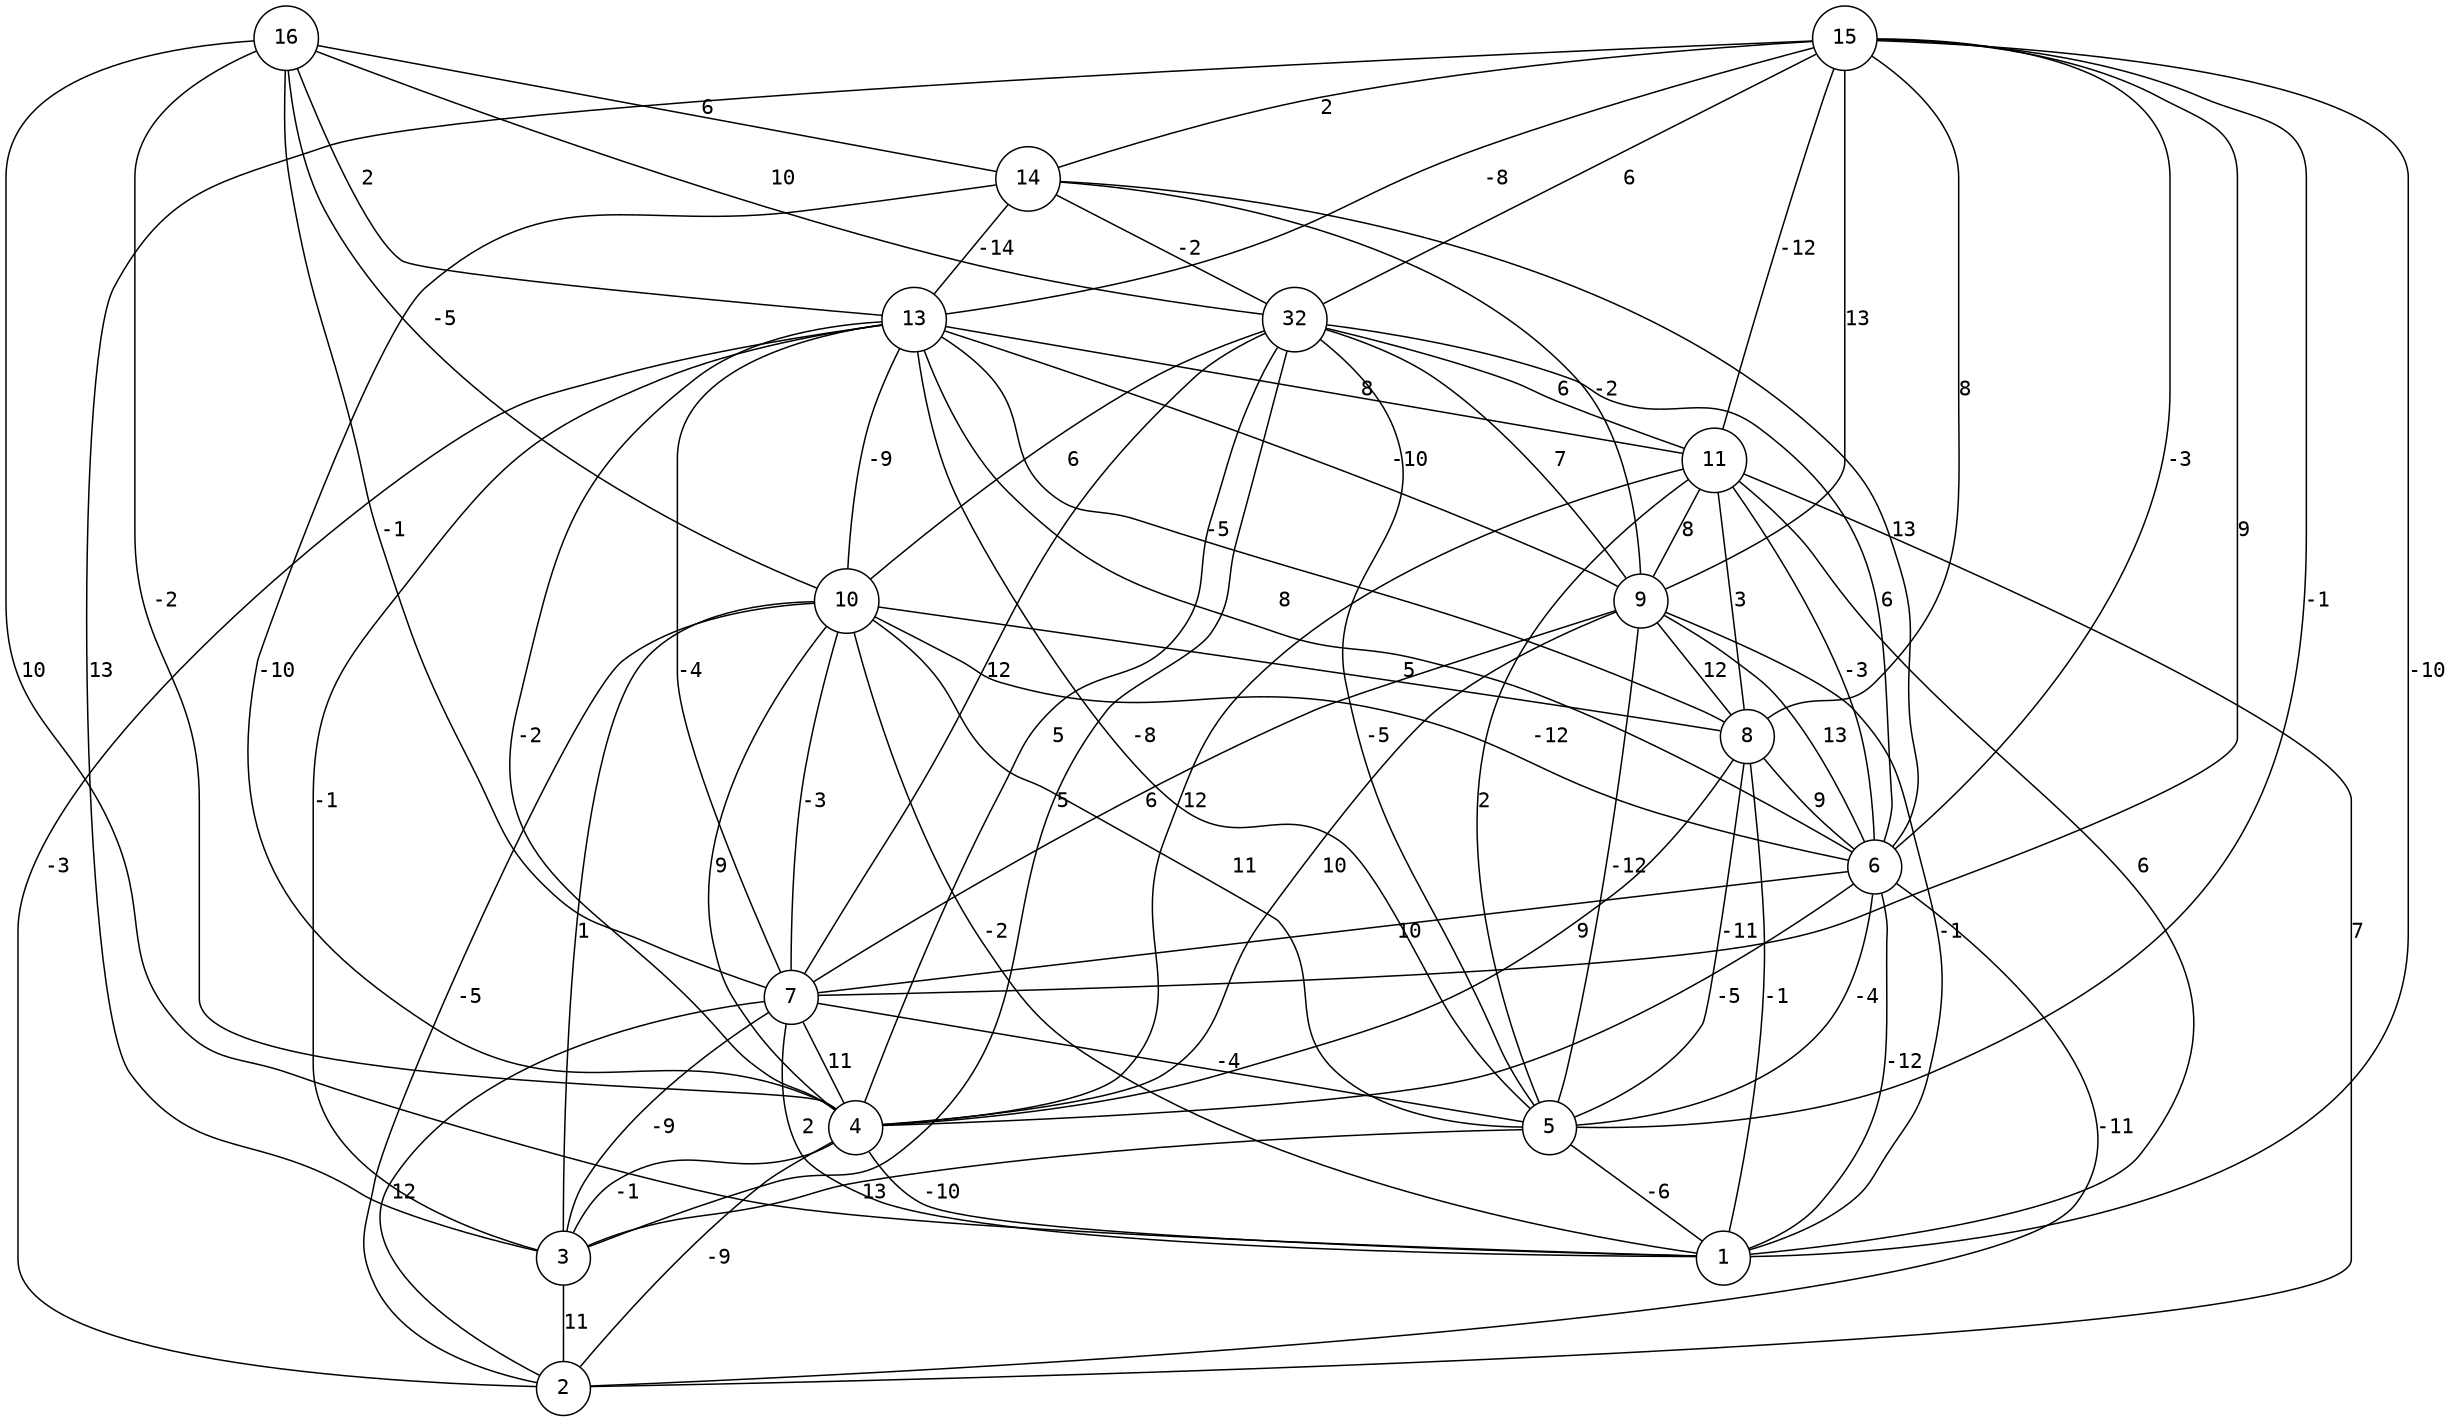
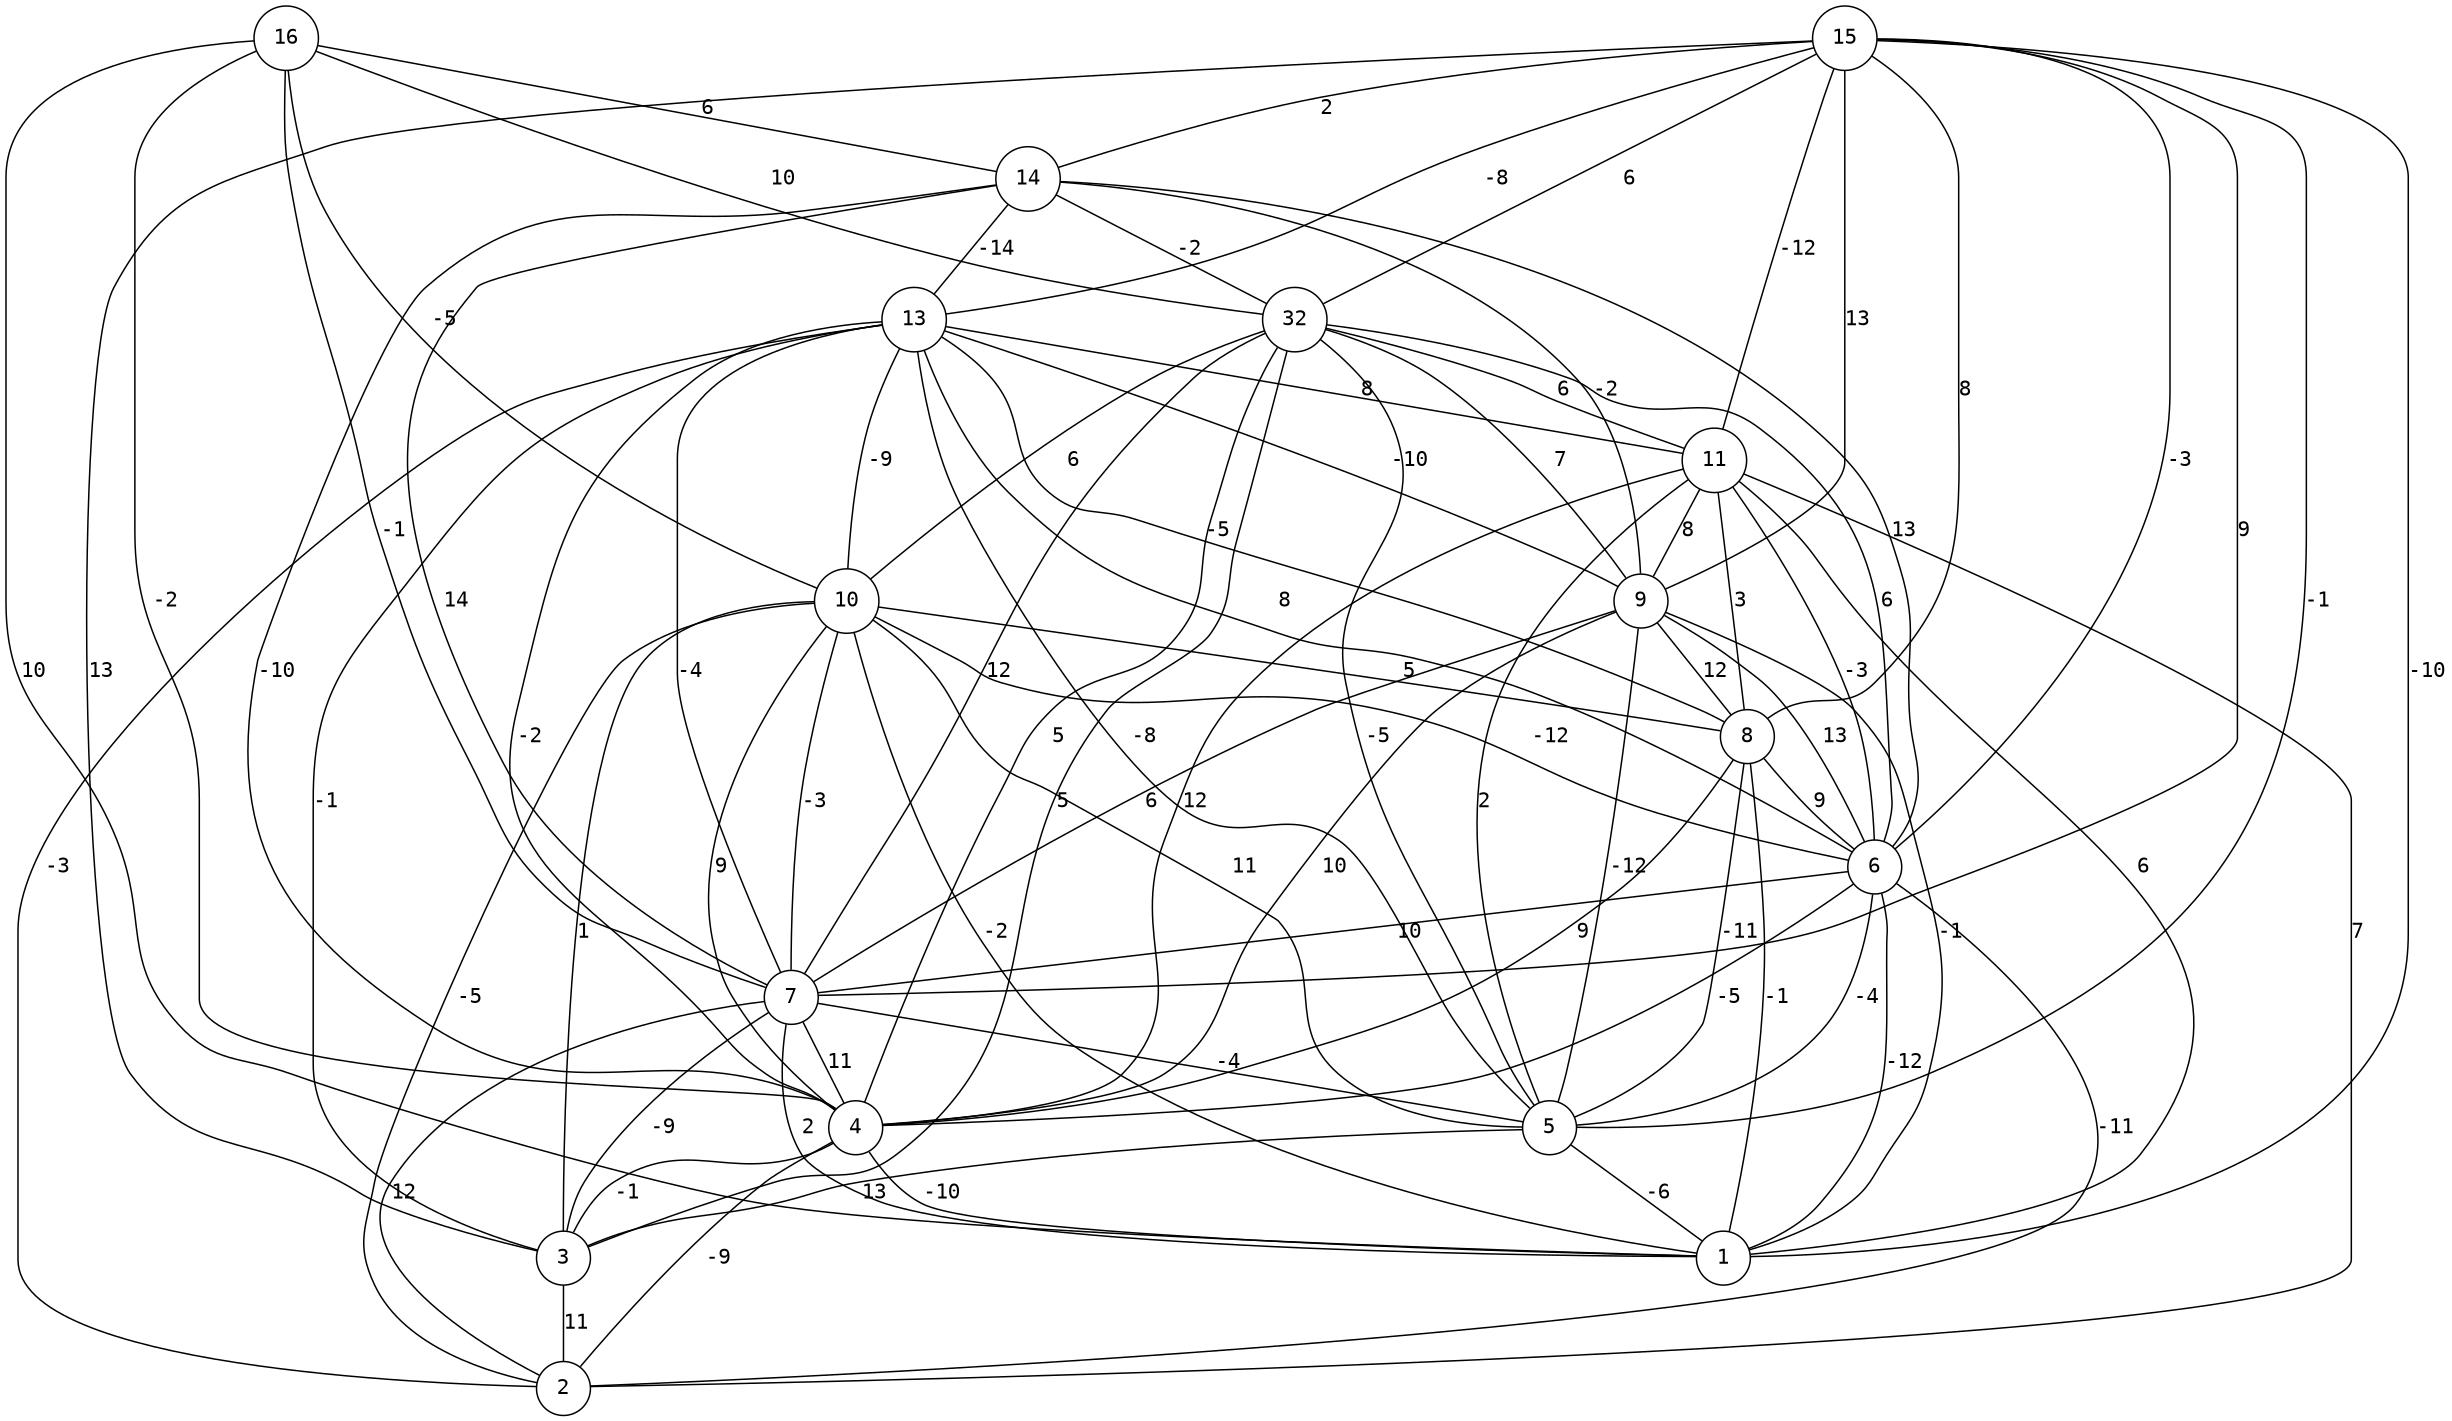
(532, 281) -> none
none -> (409, 435)
